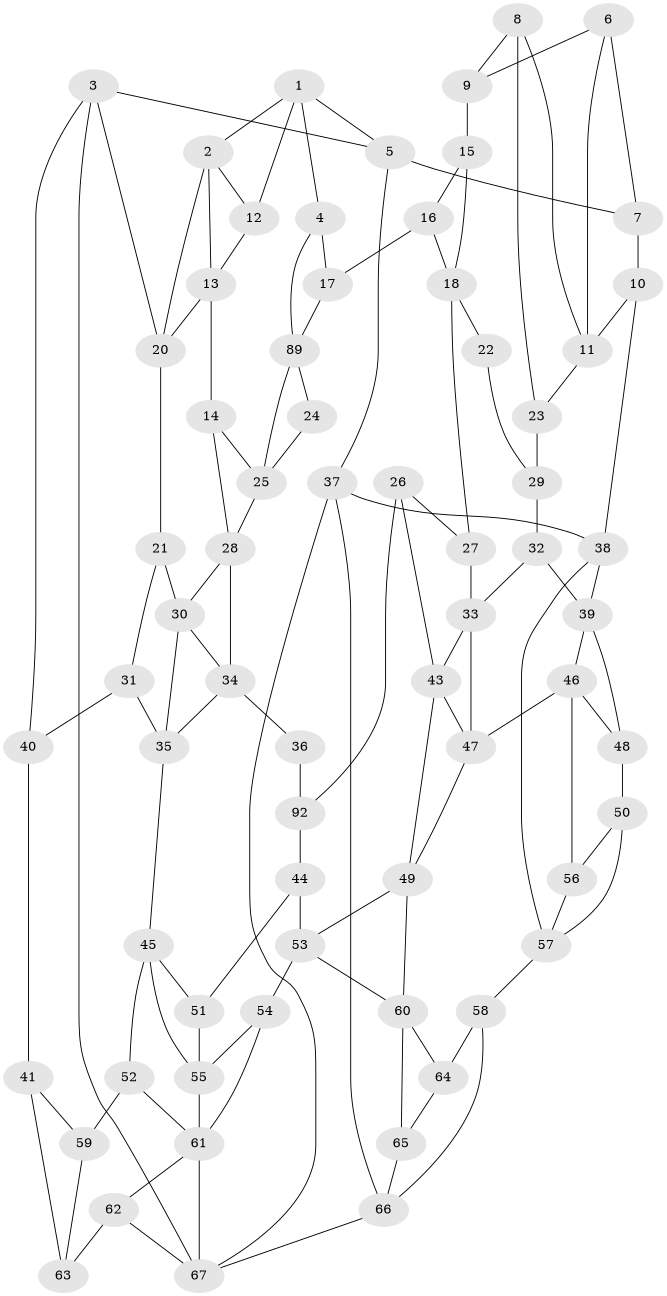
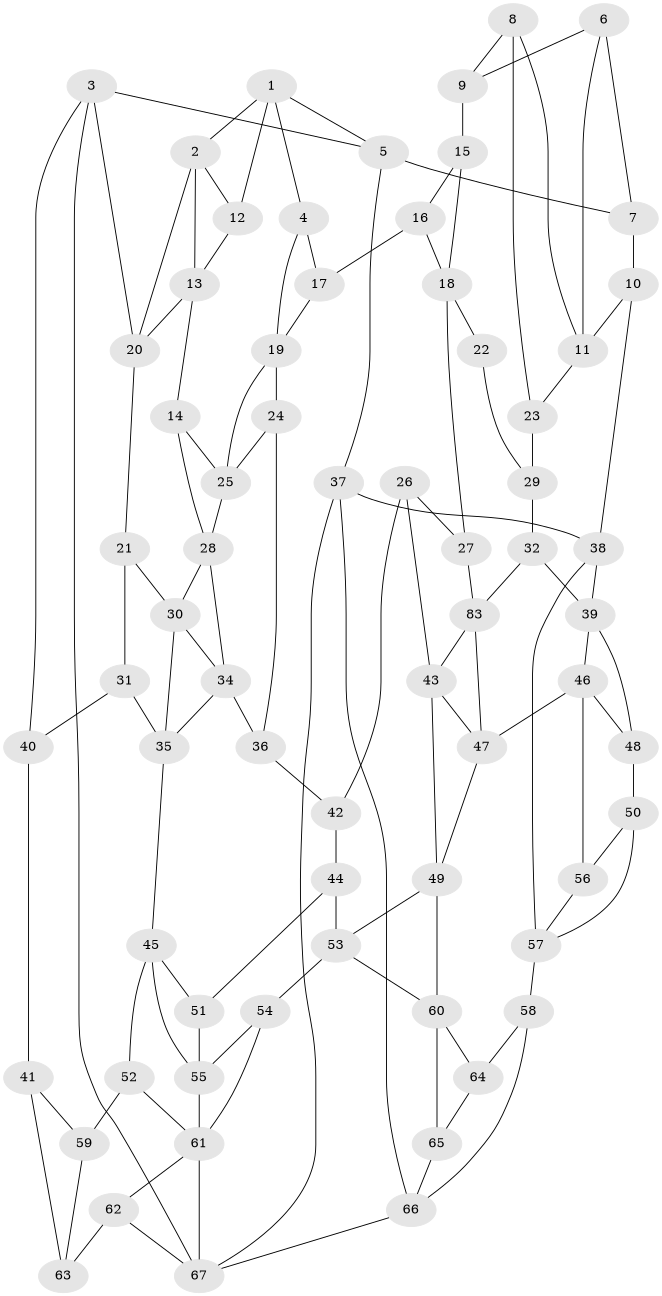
(295, 351) -> (276, 351)
none -> (276, 582)
(471, 615) -> (475, 615)
(300, 813) -> (336, 813)
